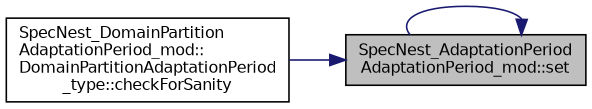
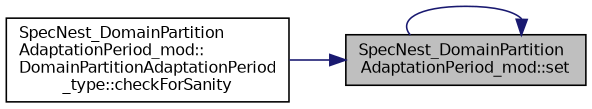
(466, 60) -> (466, 60)
